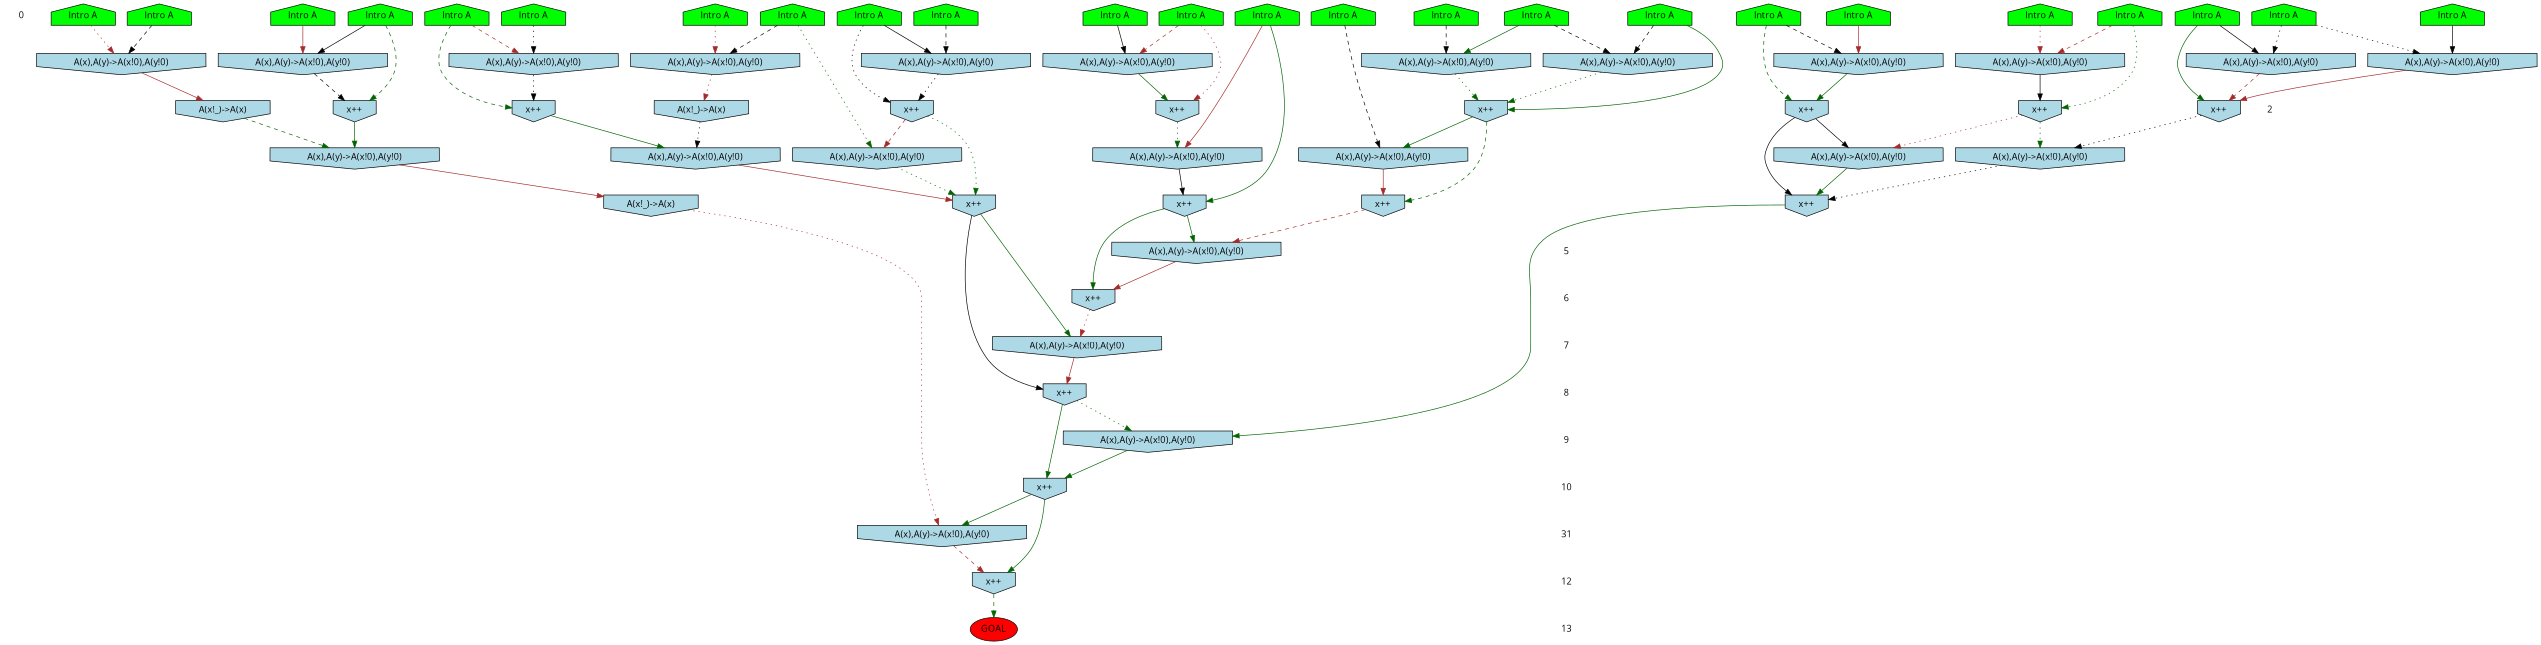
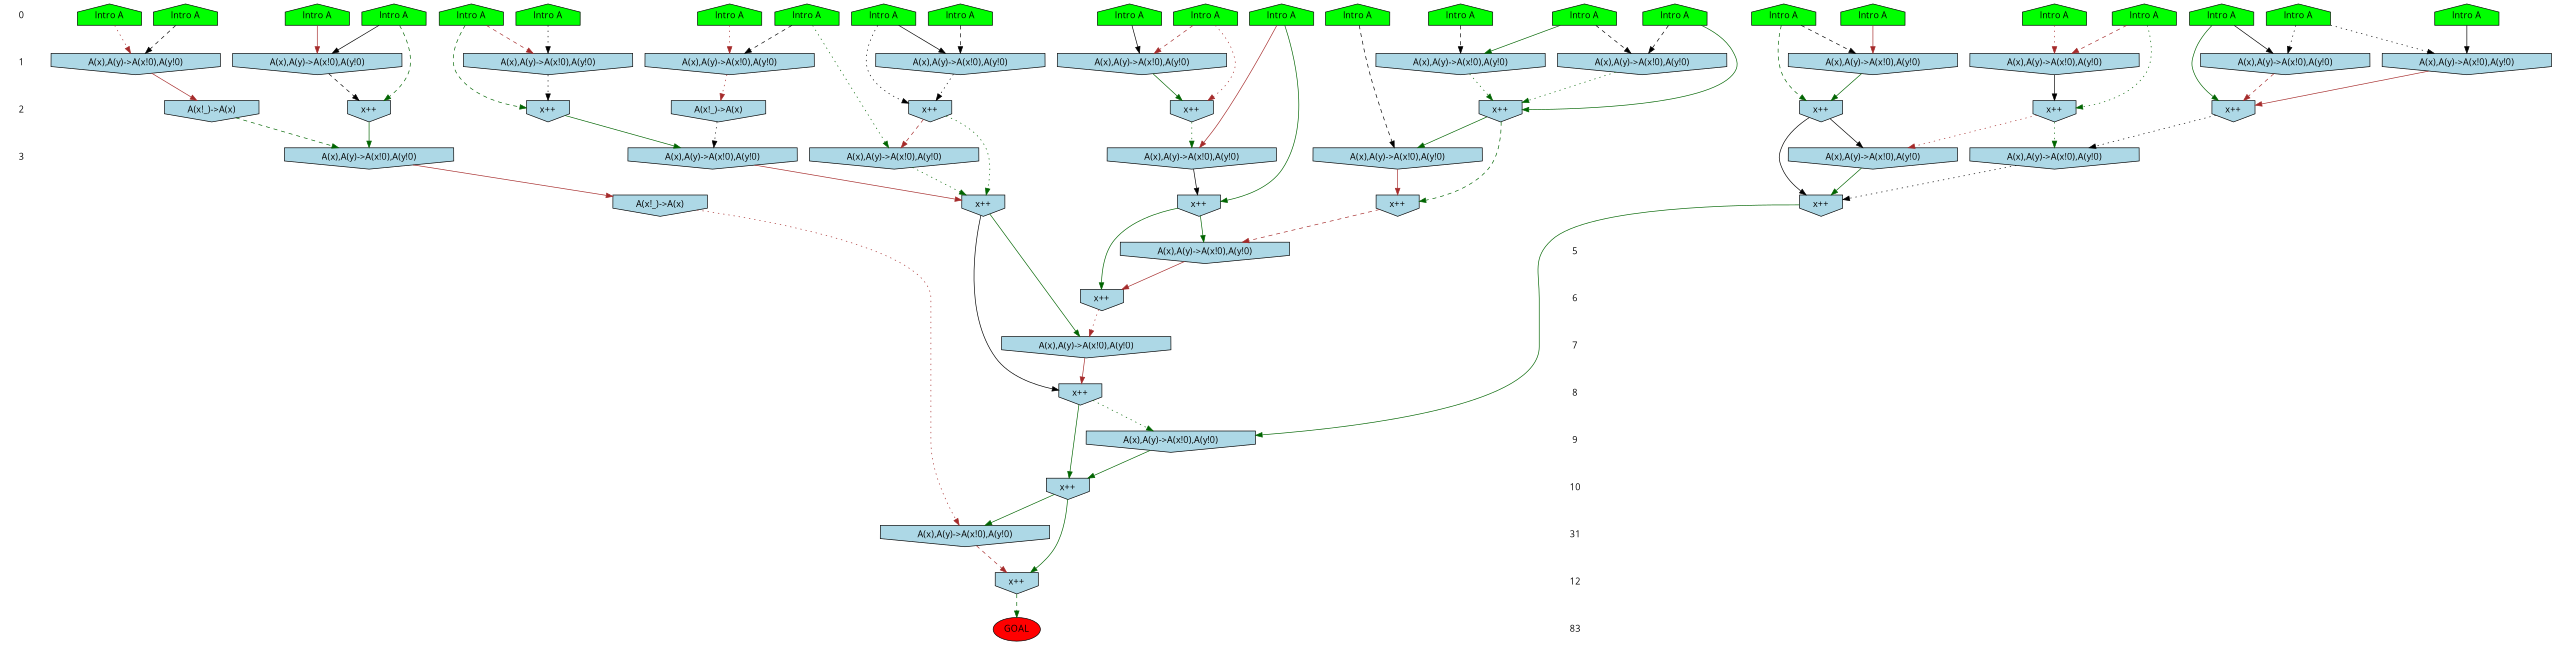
none -> (22, 63)
none -> (22, 157)
(1567, 629) -> (1575, 629)
